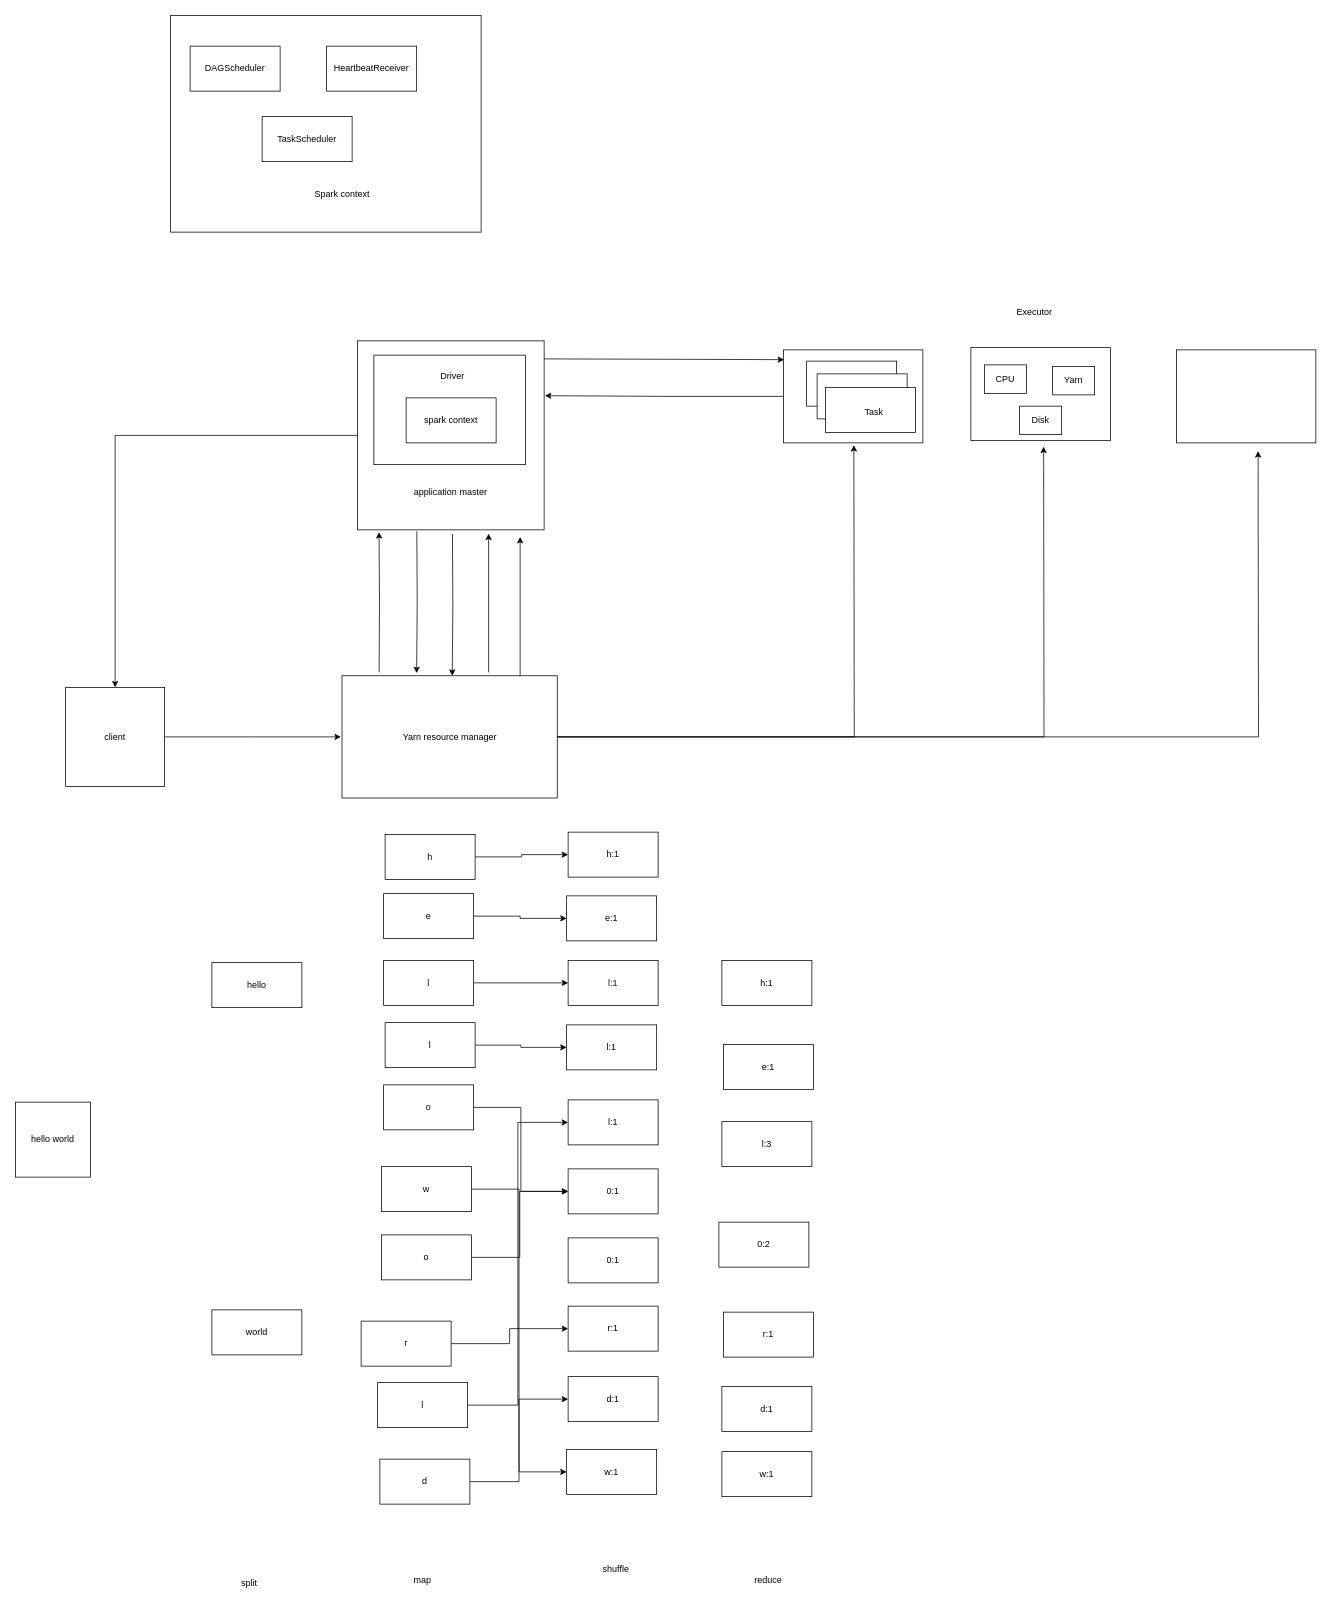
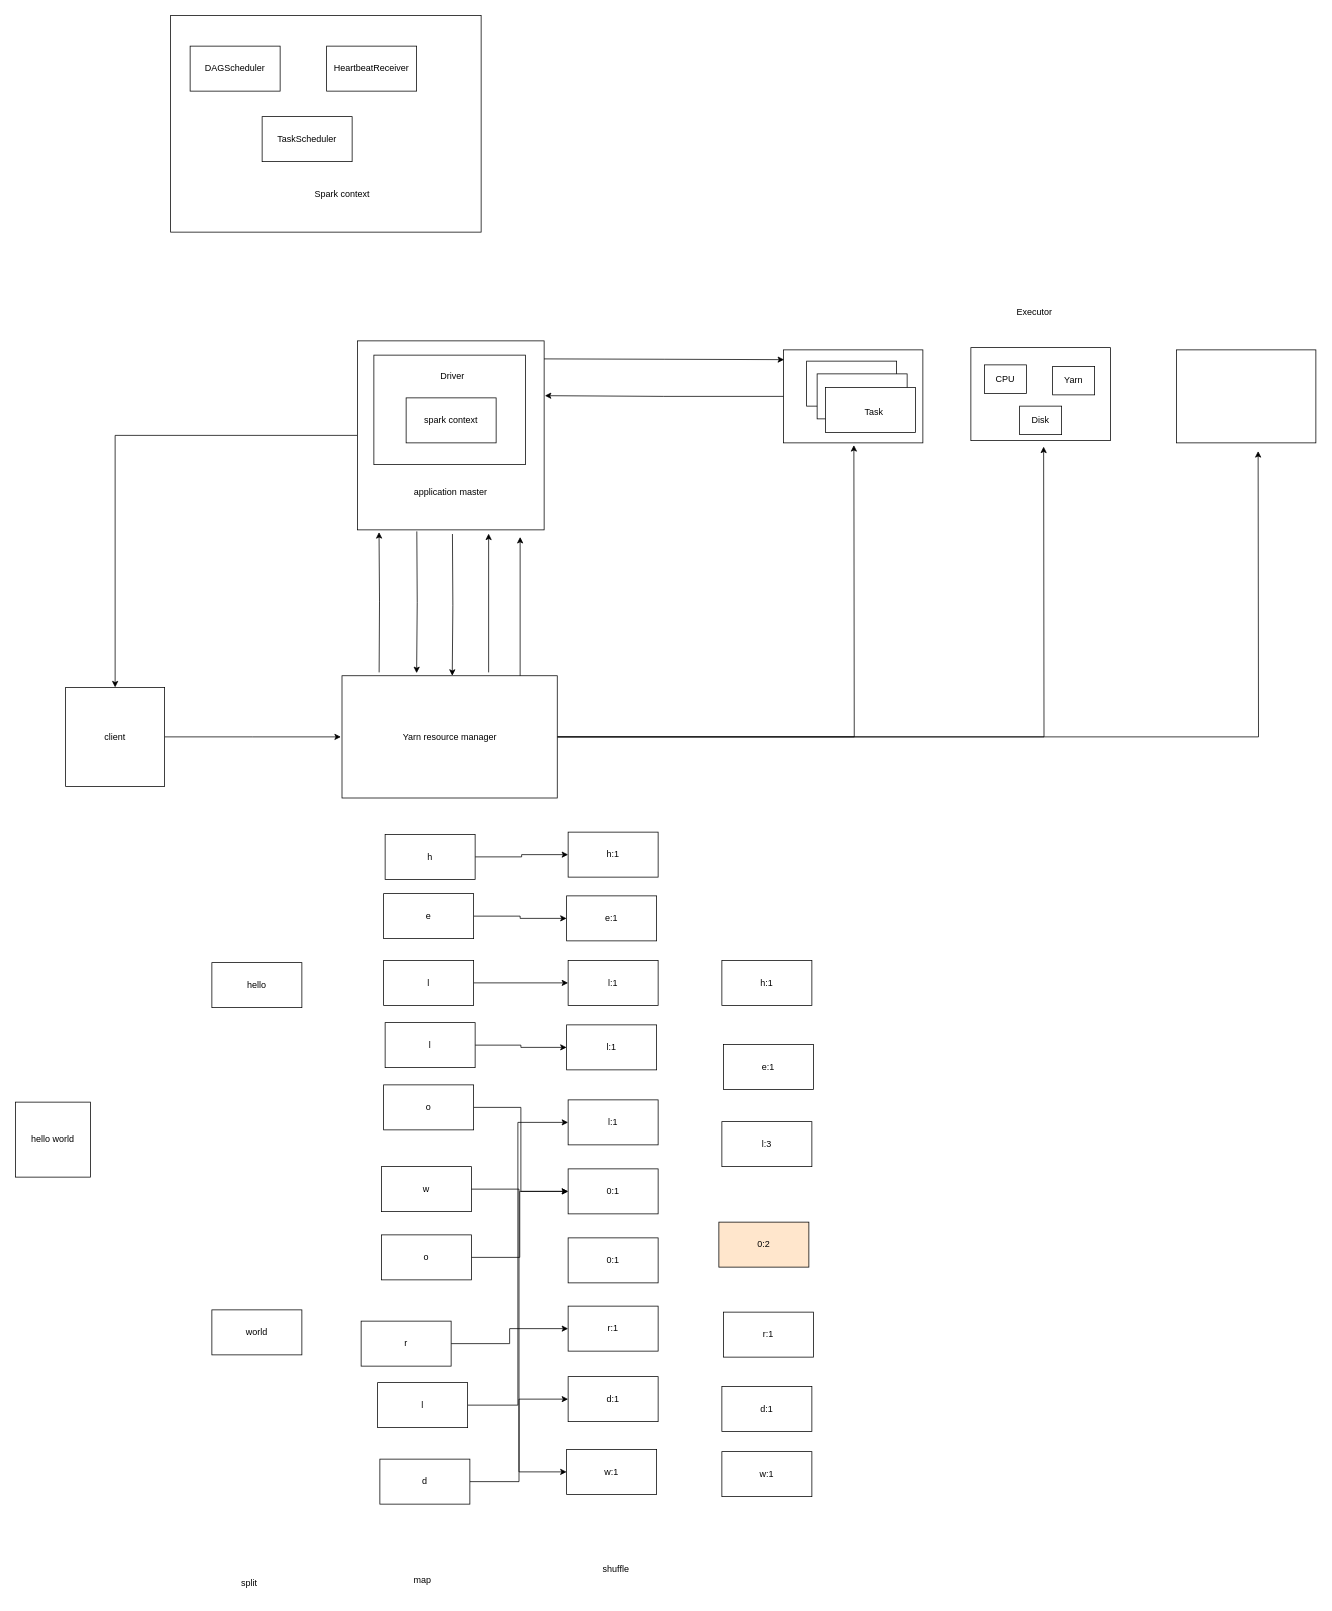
(764, 1245) -> (764, 1245)
(768, 1580) -> none
